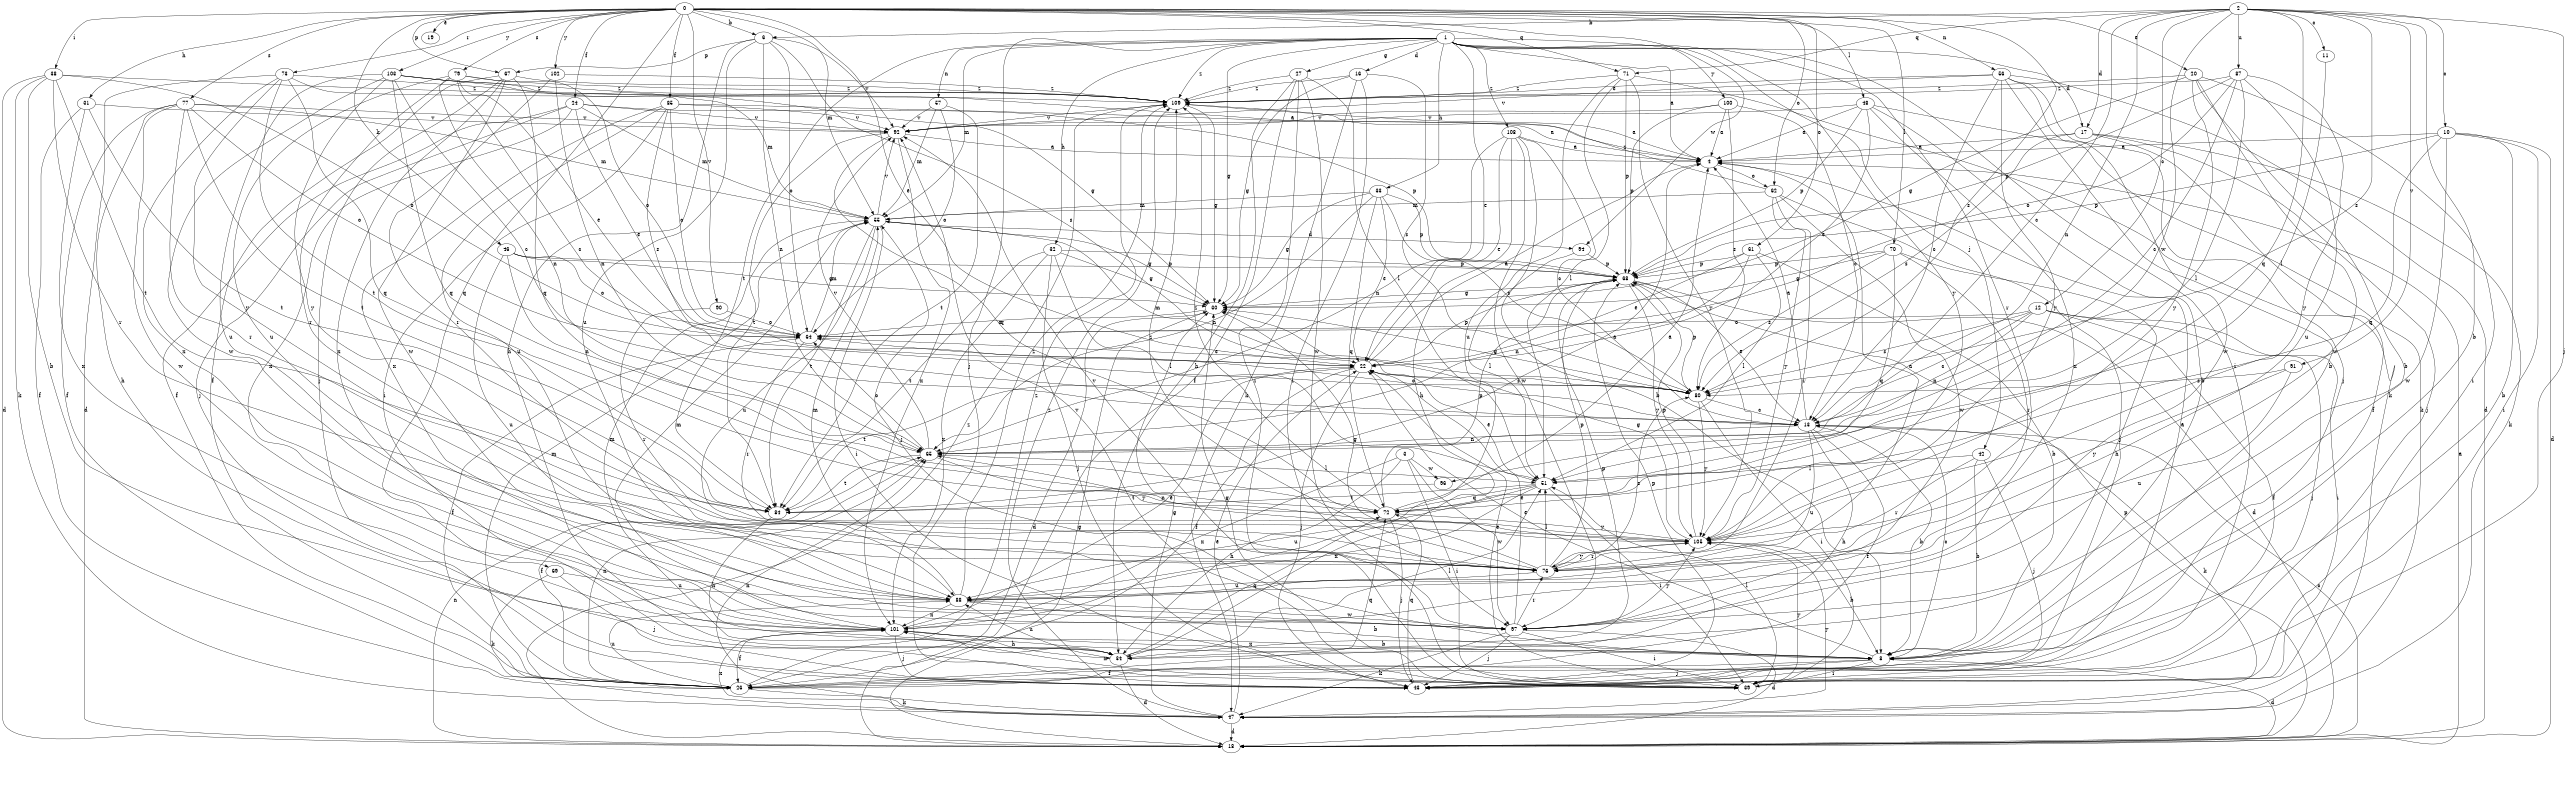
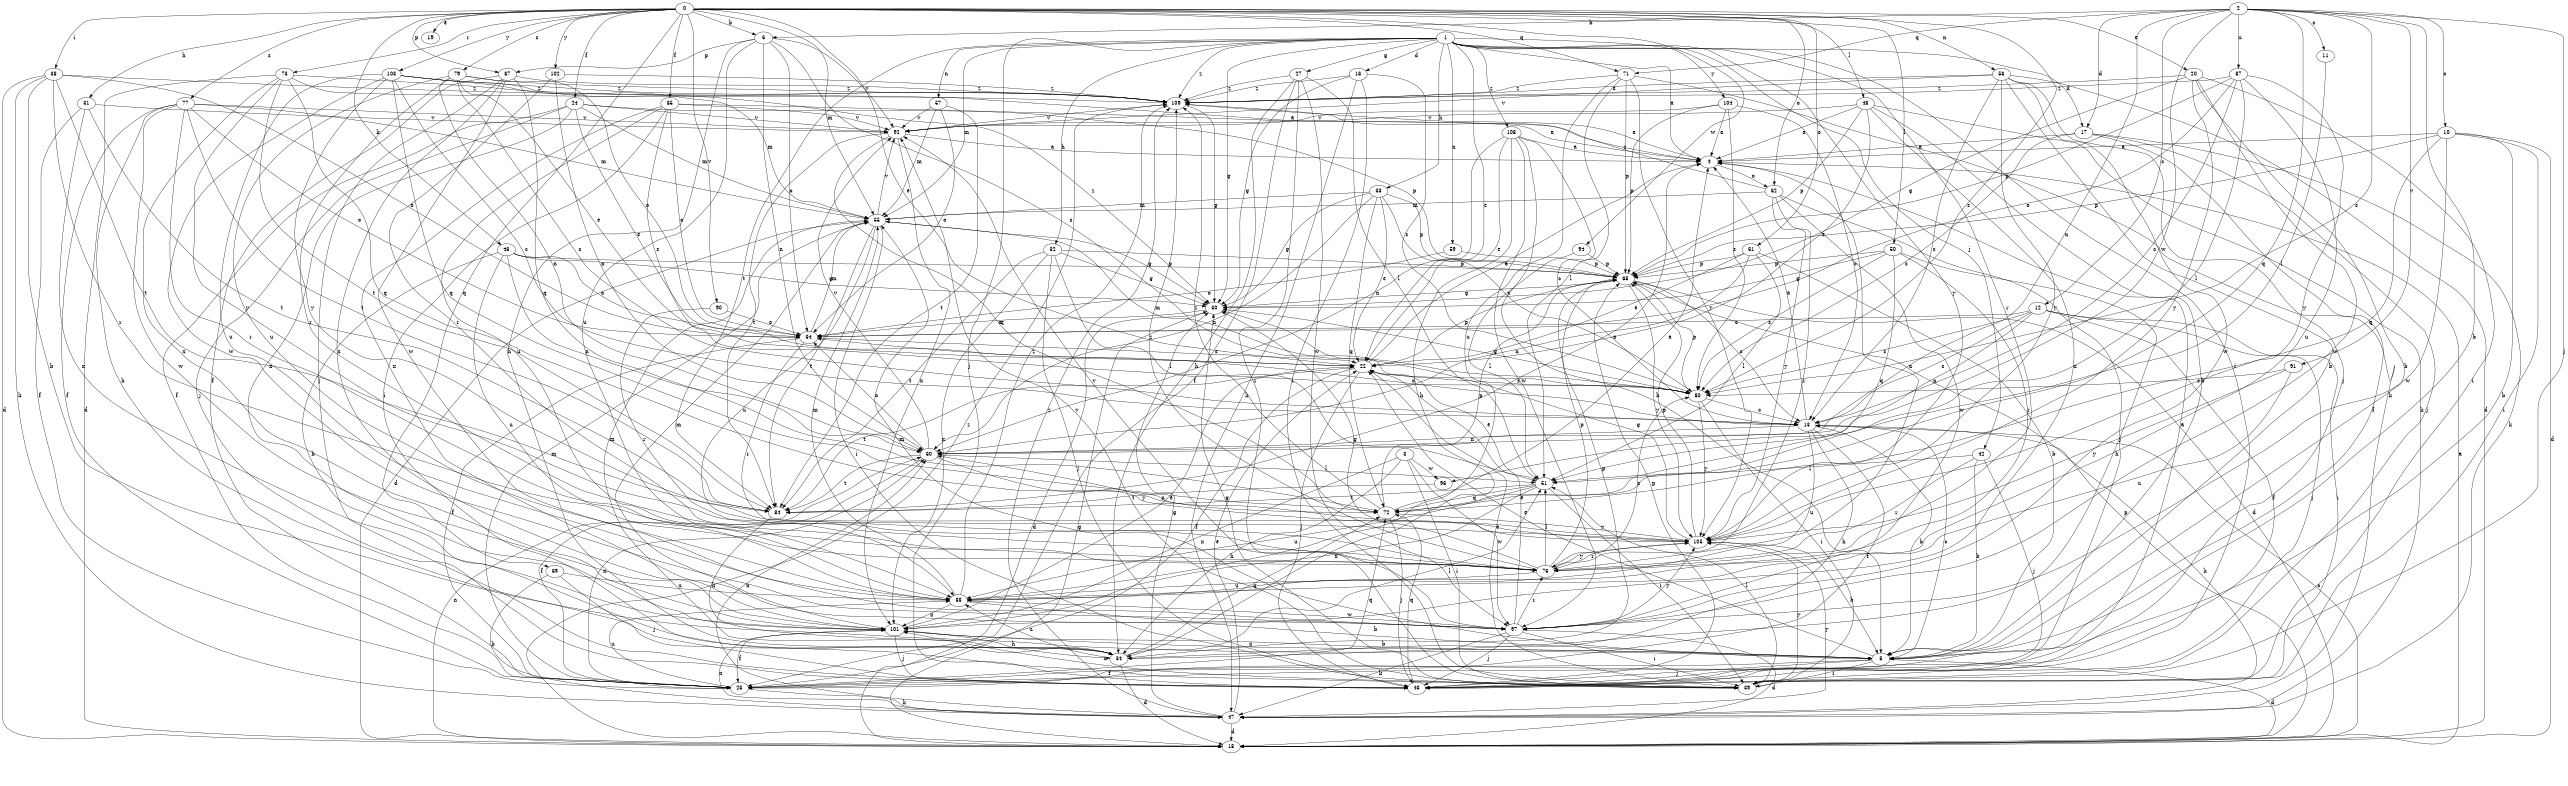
(1728, 104) -> (1728, 104)
(1093, 191) -> (1093, 191)
(2033, 217) -> none
(1210, 235) -> (360, 706)
none -> (1453, 250)
(1893, 250) -> (1893, 250)
(1741, 352) -> (1741, 352)
(902, 440) -> (902, 440)
(929, 454) -> (929, 454)
(1018, 462) -> none
none -> (539, 584)
